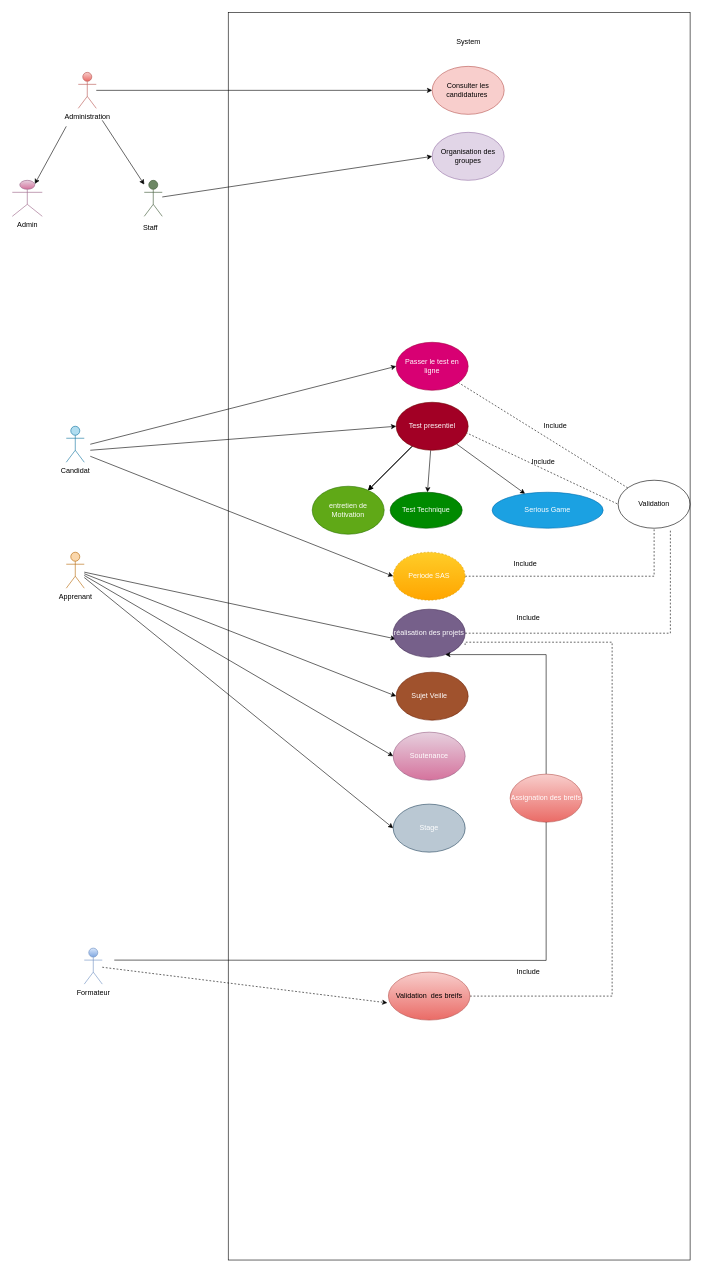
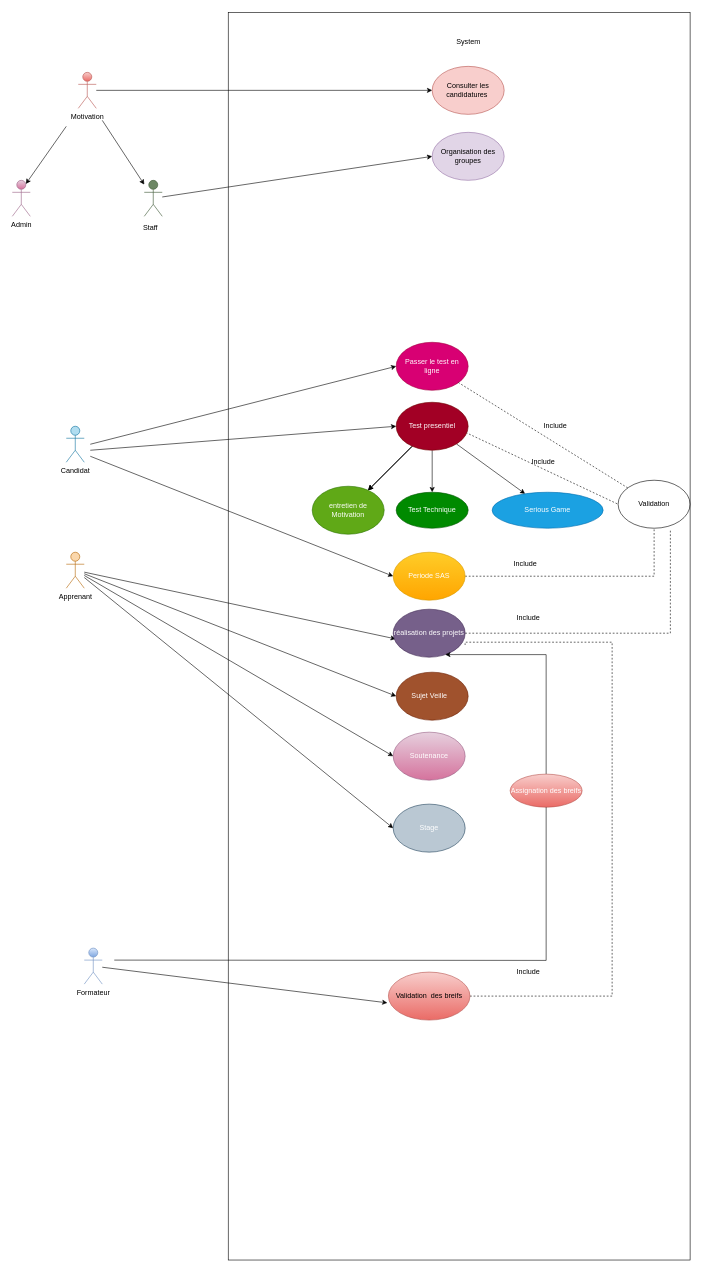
(88, 117) -> (88, 117)
(27, 198) -> (21, 198)
(426, 510) -> (432, 510)
(429, 576) -> (429, 576)
(546, 798) -> (546, 791)
(241, 985) -> (241, 985)
